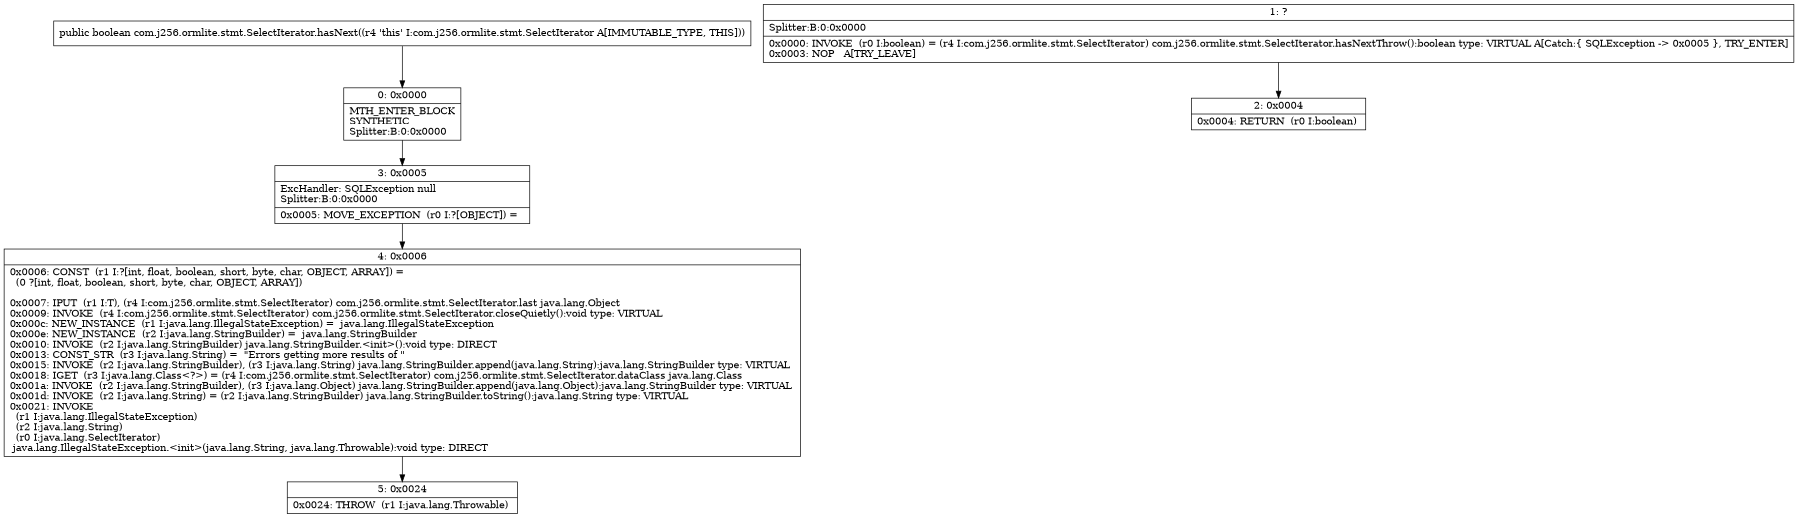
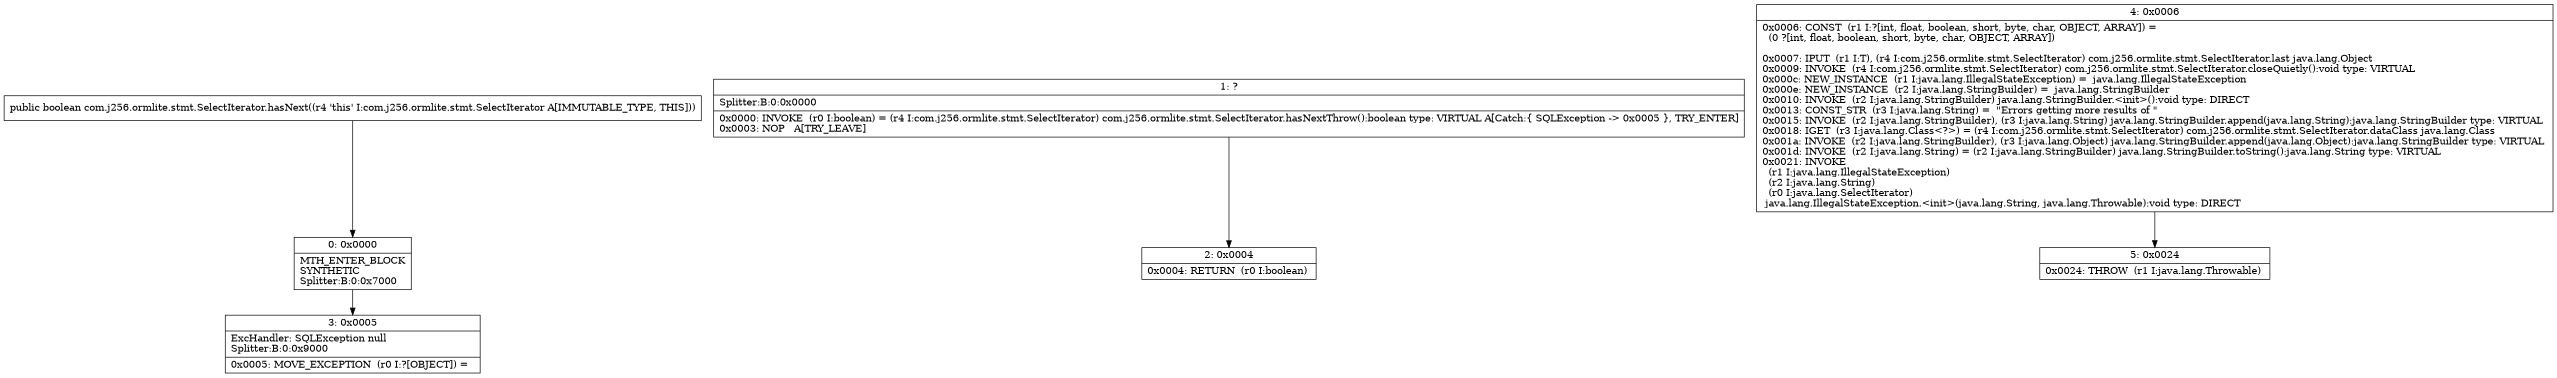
(398, 132) -> (349, 281)
(329, 199) -> (280, 349)
(402, 233) -> none
